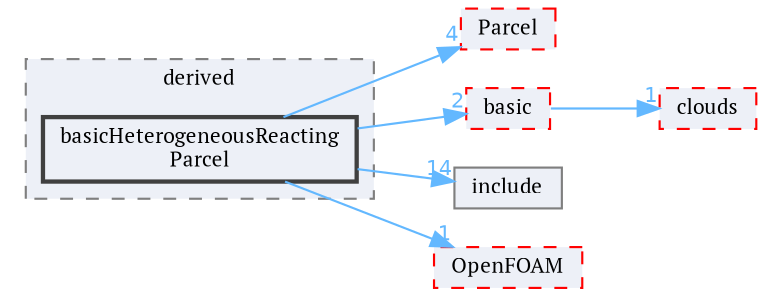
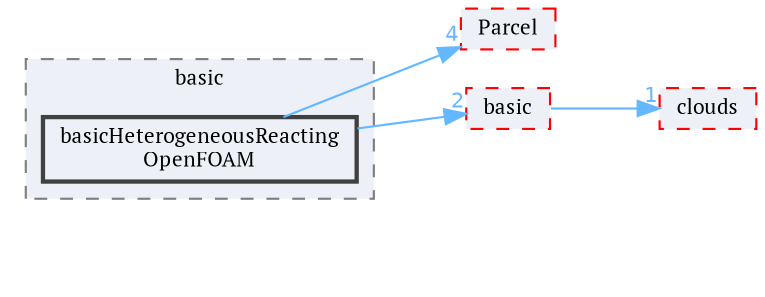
(200, 79) -> (200, 79)
(200, 149) -> (200, 149)
(508, 188) -> none
(508, 268) -> none
